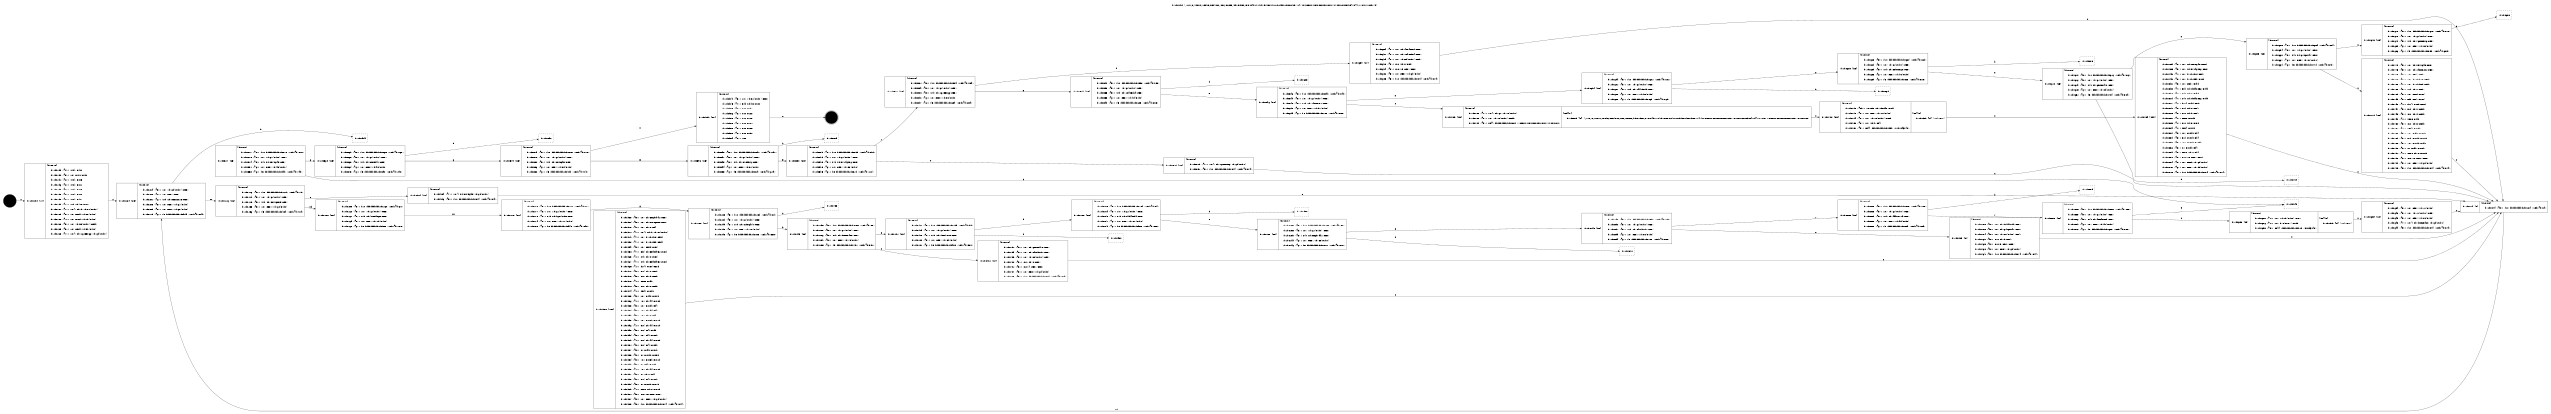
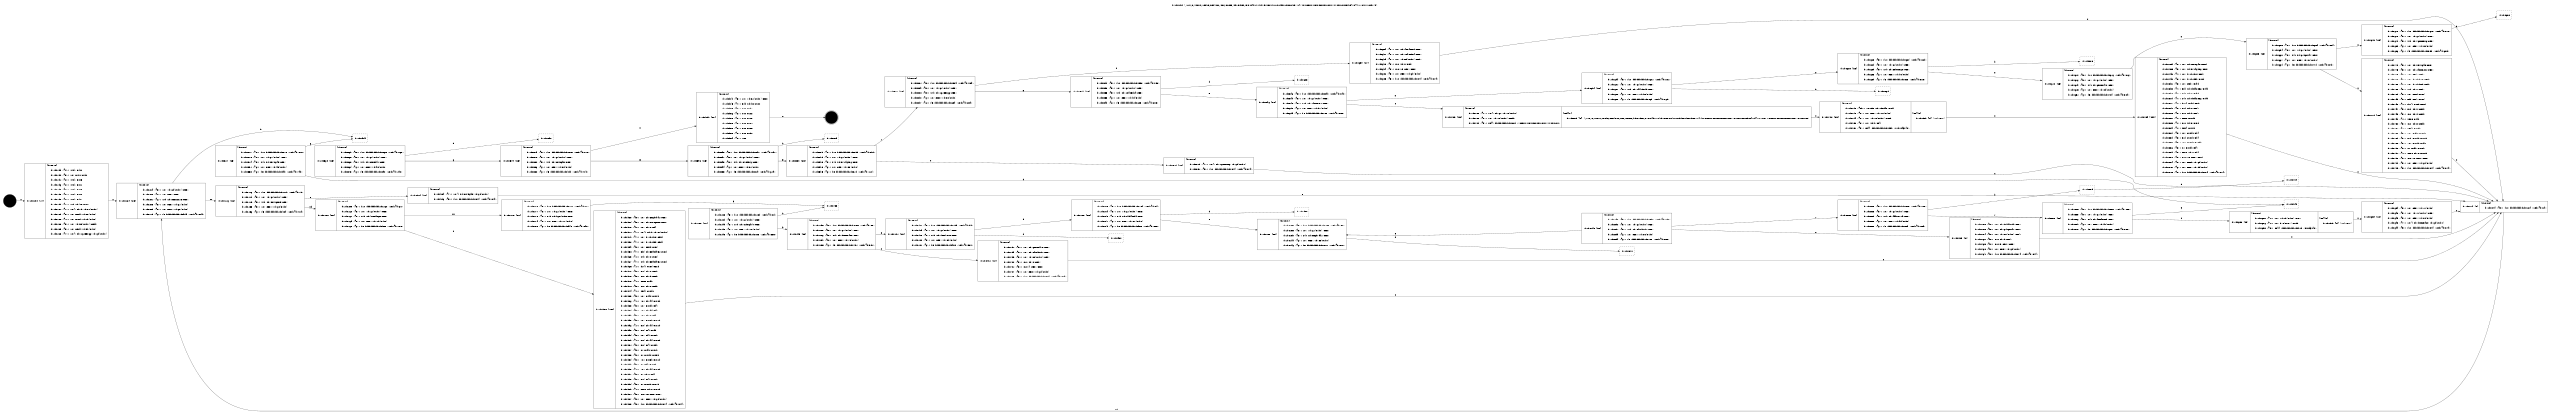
(309, 161) -> (328, 142)
(2163, 182) -> (2188, 188)
(639, 208) -> (706, 203)
(1463, 229) -> (1465, 234)
none -> (498, 262)
